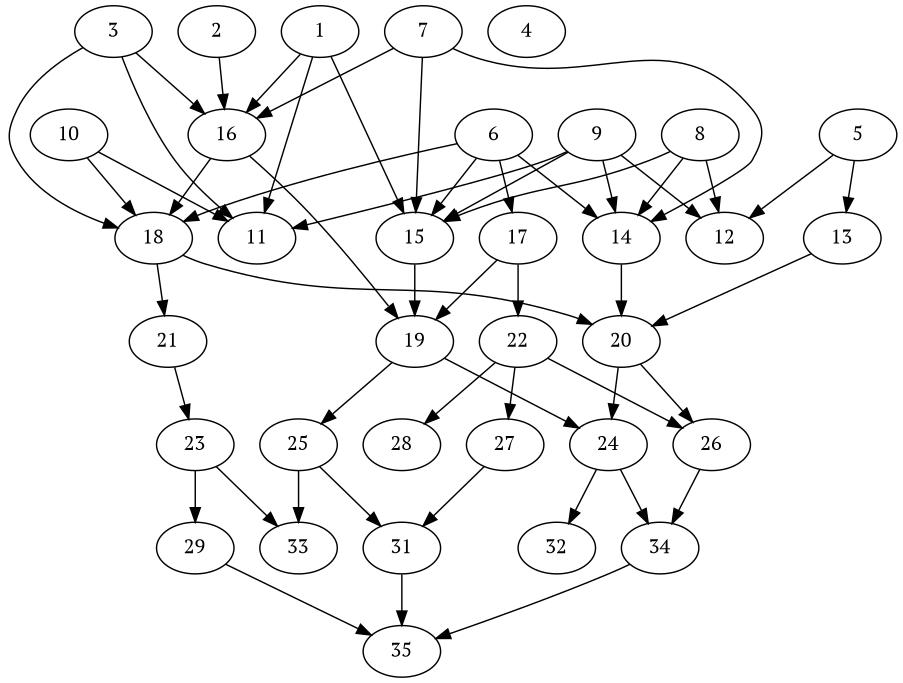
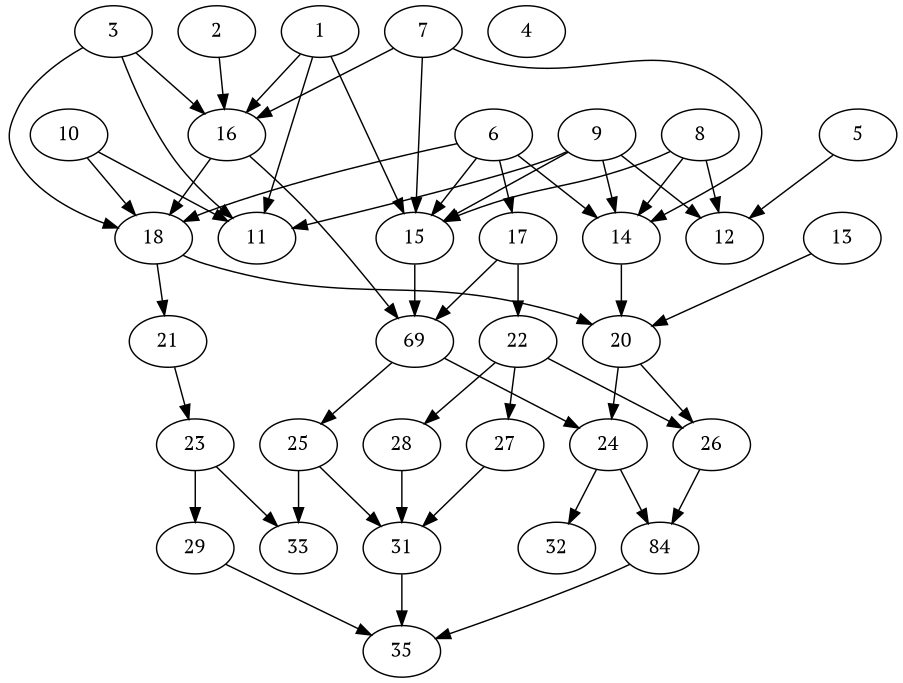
(851, 179) -> none
(415, 341) -> (415, 341)
none -> (402, 489)
(660, 548) -> (660, 548)
